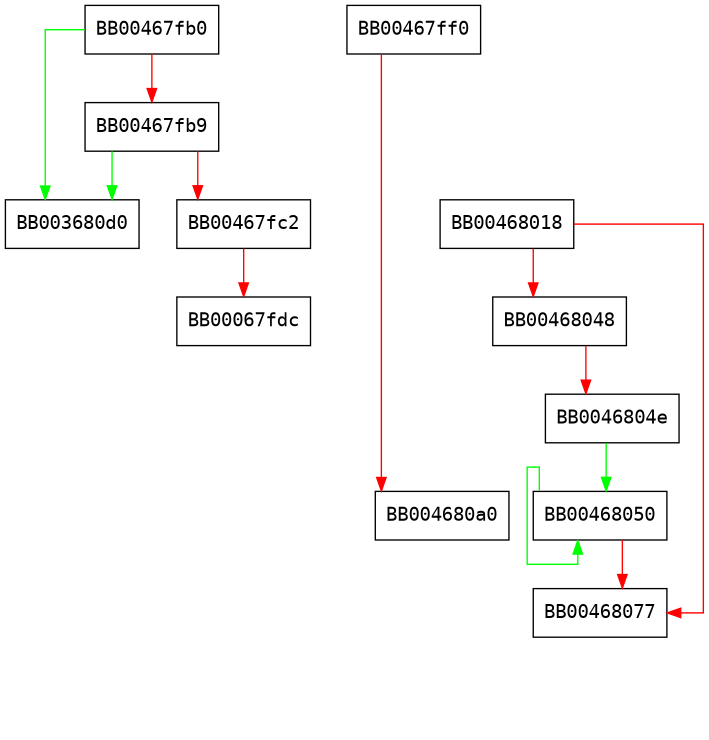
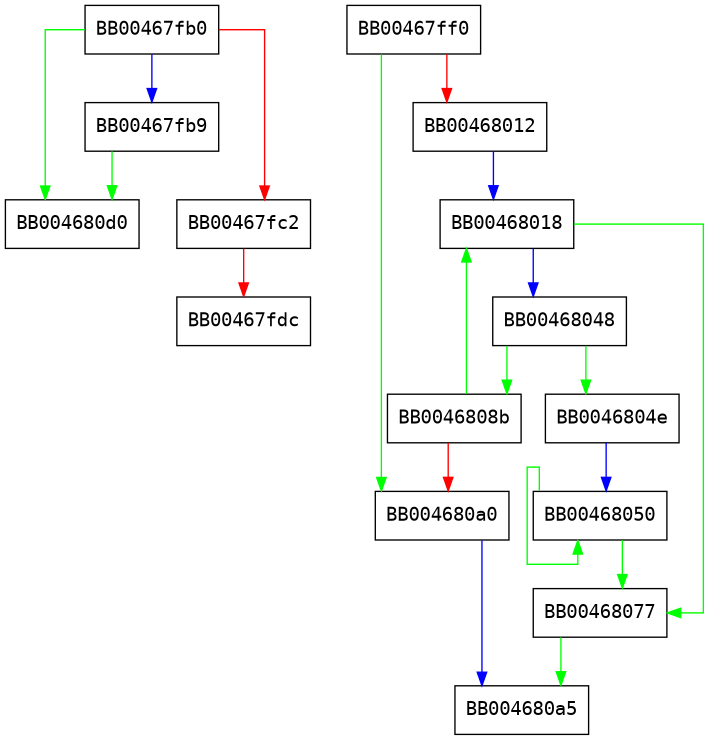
(152, 71) -> (152, 71)
none -> (480, 127)
(198, 169) -> (265, 85)
(72, 224) -> (72, 224)
(381, 266) -> (381, 266)
(533, 266) -> (533, 266)
(244, 321) -> (244, 321)
(586, 363) -> (586, 363)
(703, 365) -> (703, 365)
none -> (454, 418)
(606, 460) -> (606, 460)
(622, 557) -> (622, 557)
none -> (522, 710)
